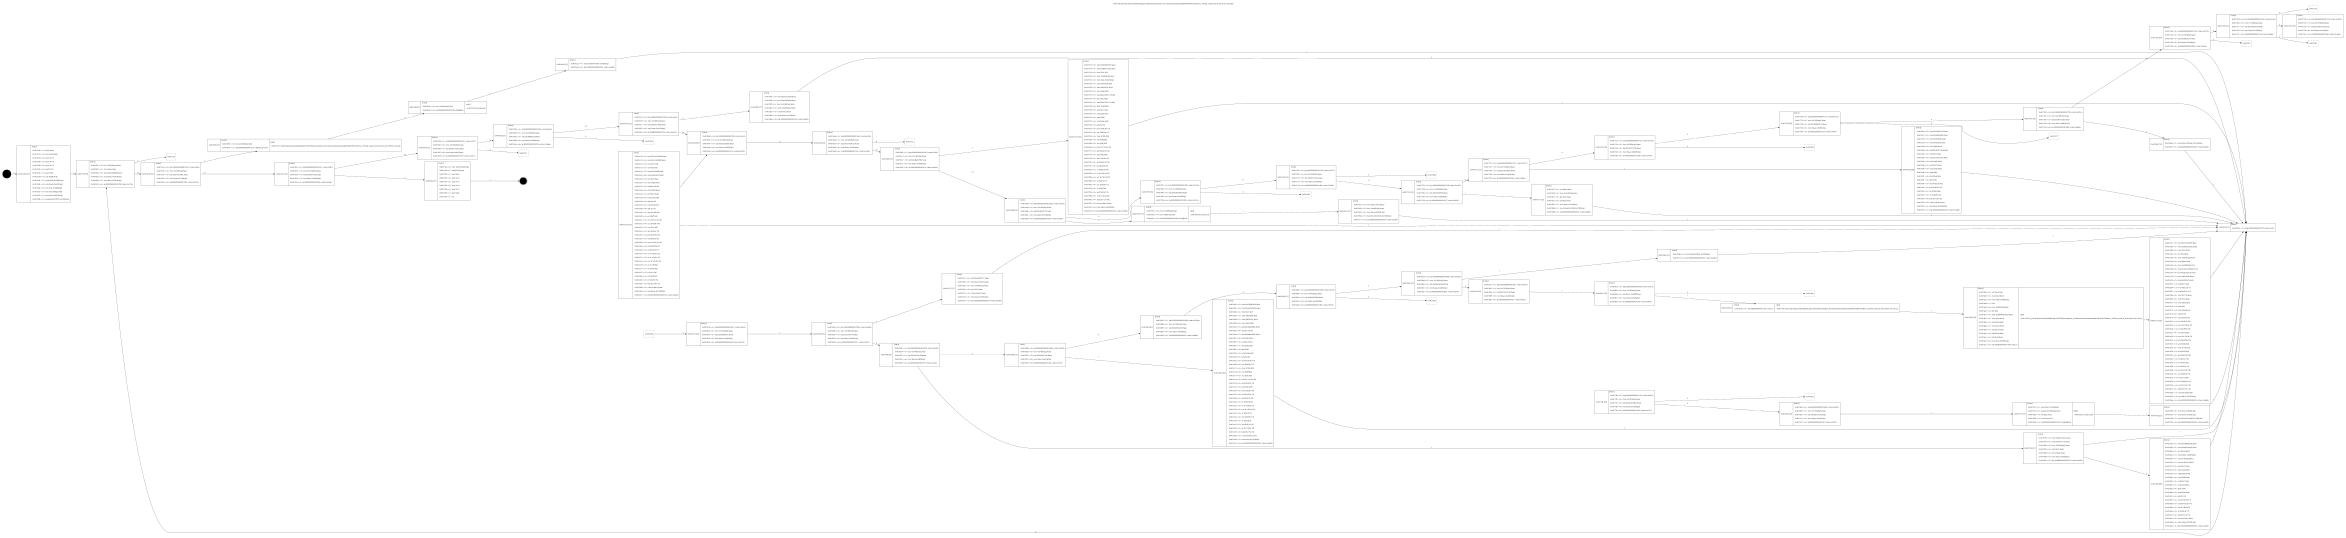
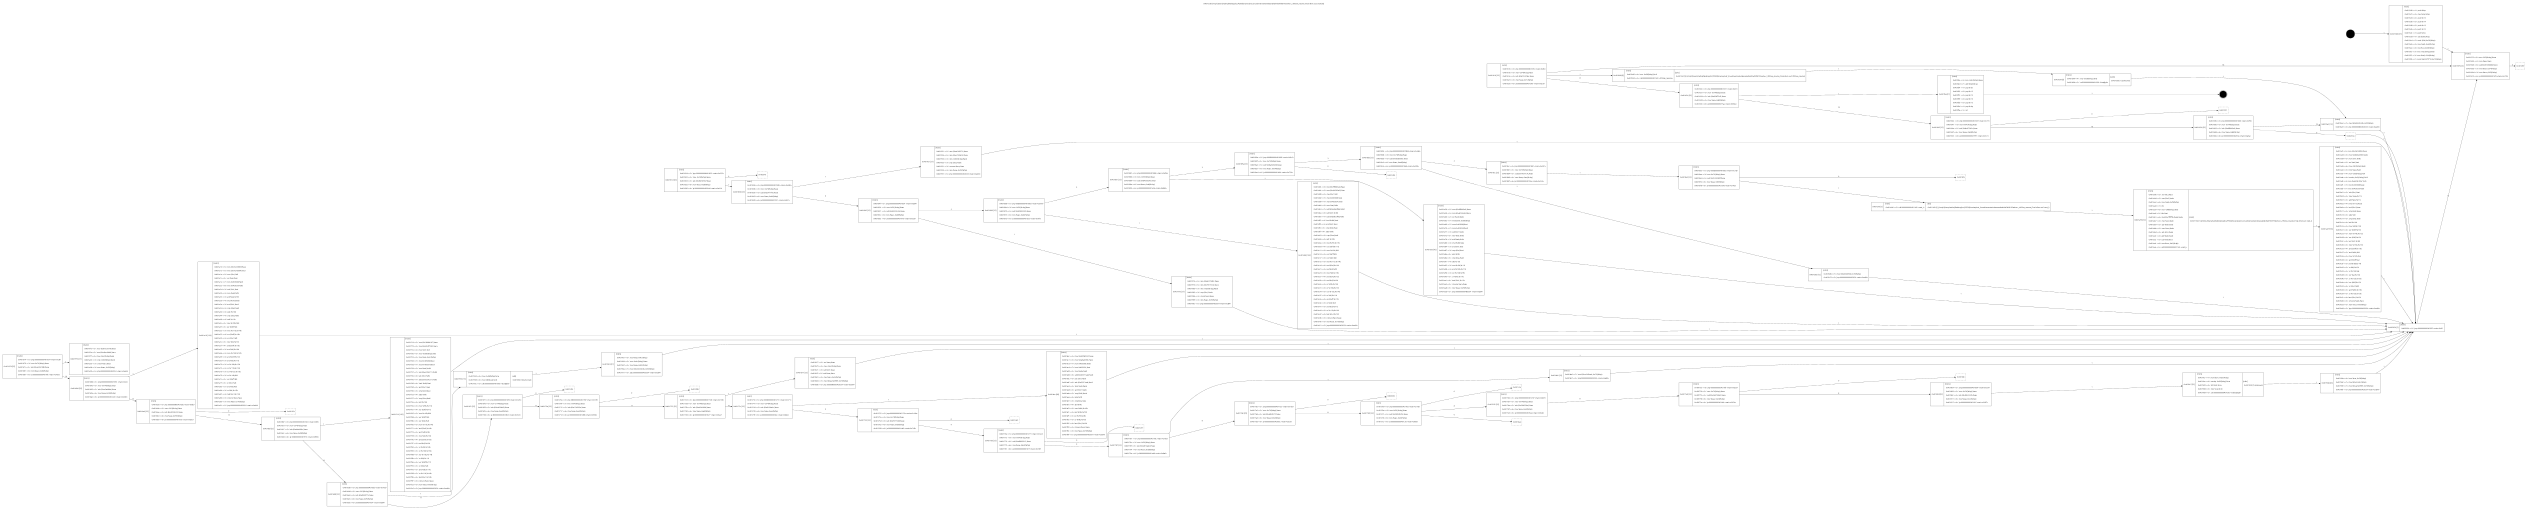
(1576, 58) -> (2408, 214)
(586, 130) -> (2286, 126)
(693, 172) -> (162, 363)
(137, 174) -> (1998, 66)
(670, 334) -> (741, 176)
none -> (1613, 400)
(2116, 466) -> (1302, 180)
